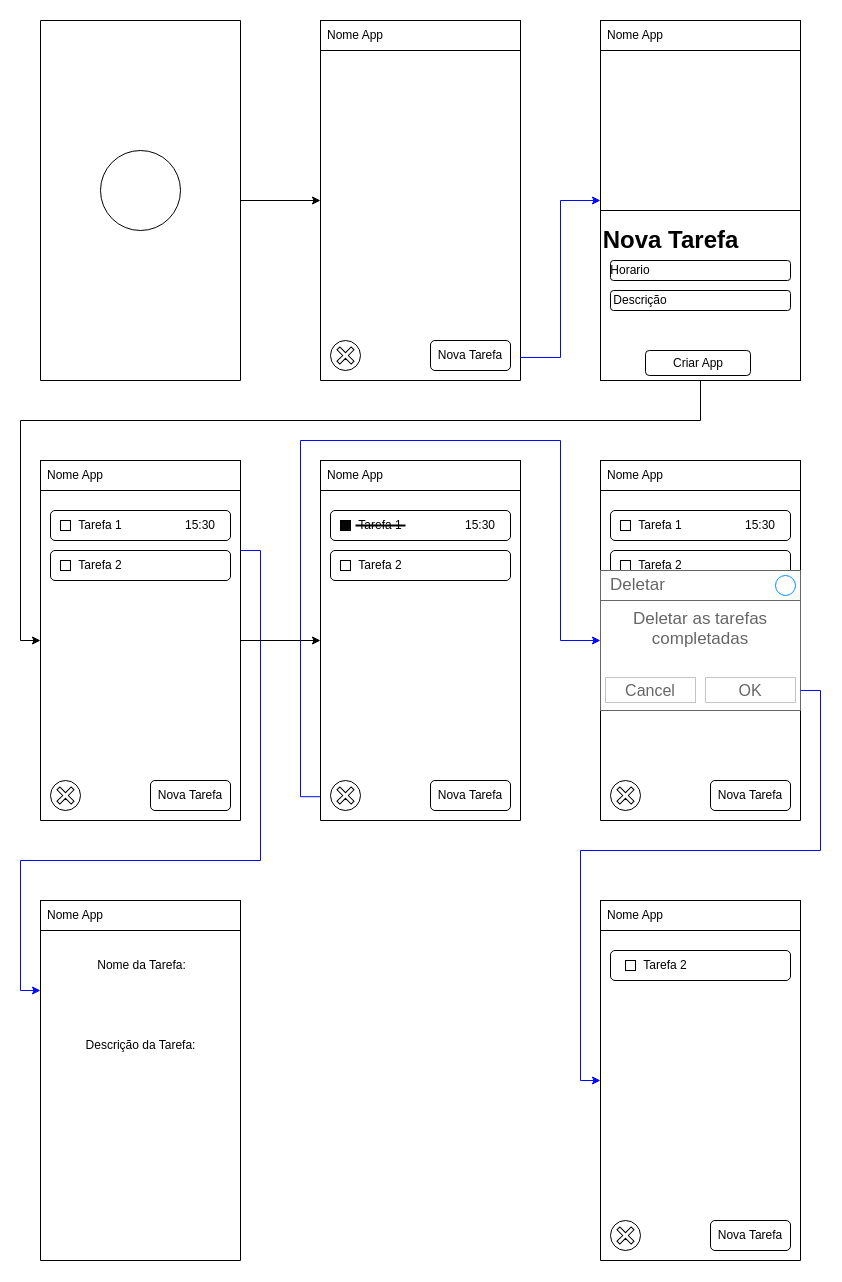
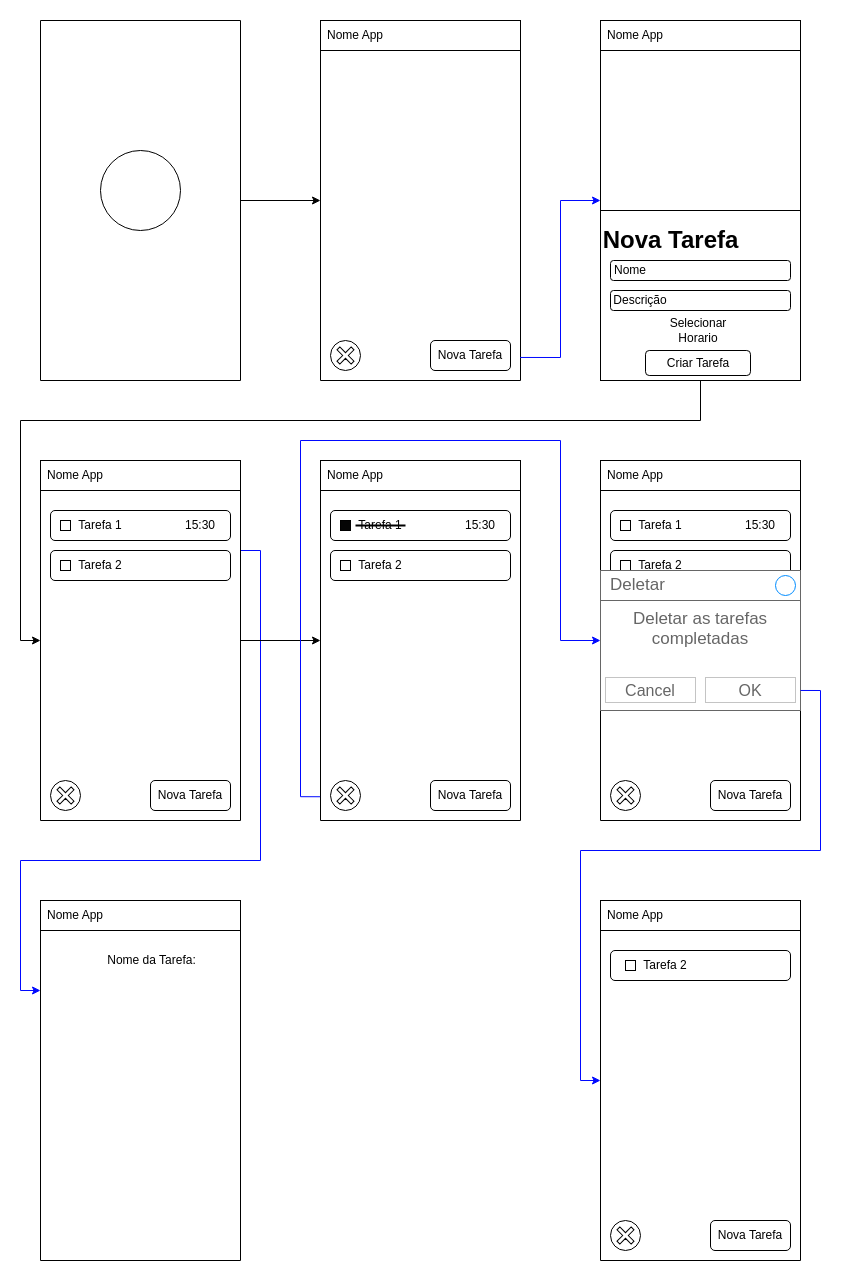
(631, 271) -> (631, 271)
none -> (698, 331)
(699, 364) -> (699, 364)
(141, 966) -> (151, 961)
(141, 1046) -> none
